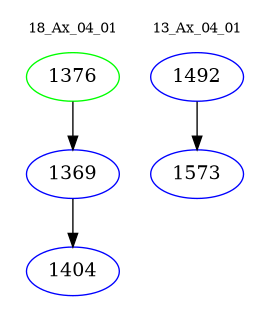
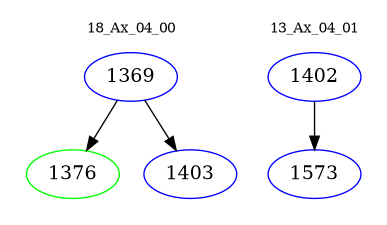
(73, 29) -> (132, 29)
(197, 77) -> (315, 77)
(73, 119) -> (106, 119)
(73, 271) -> (190, 174)
